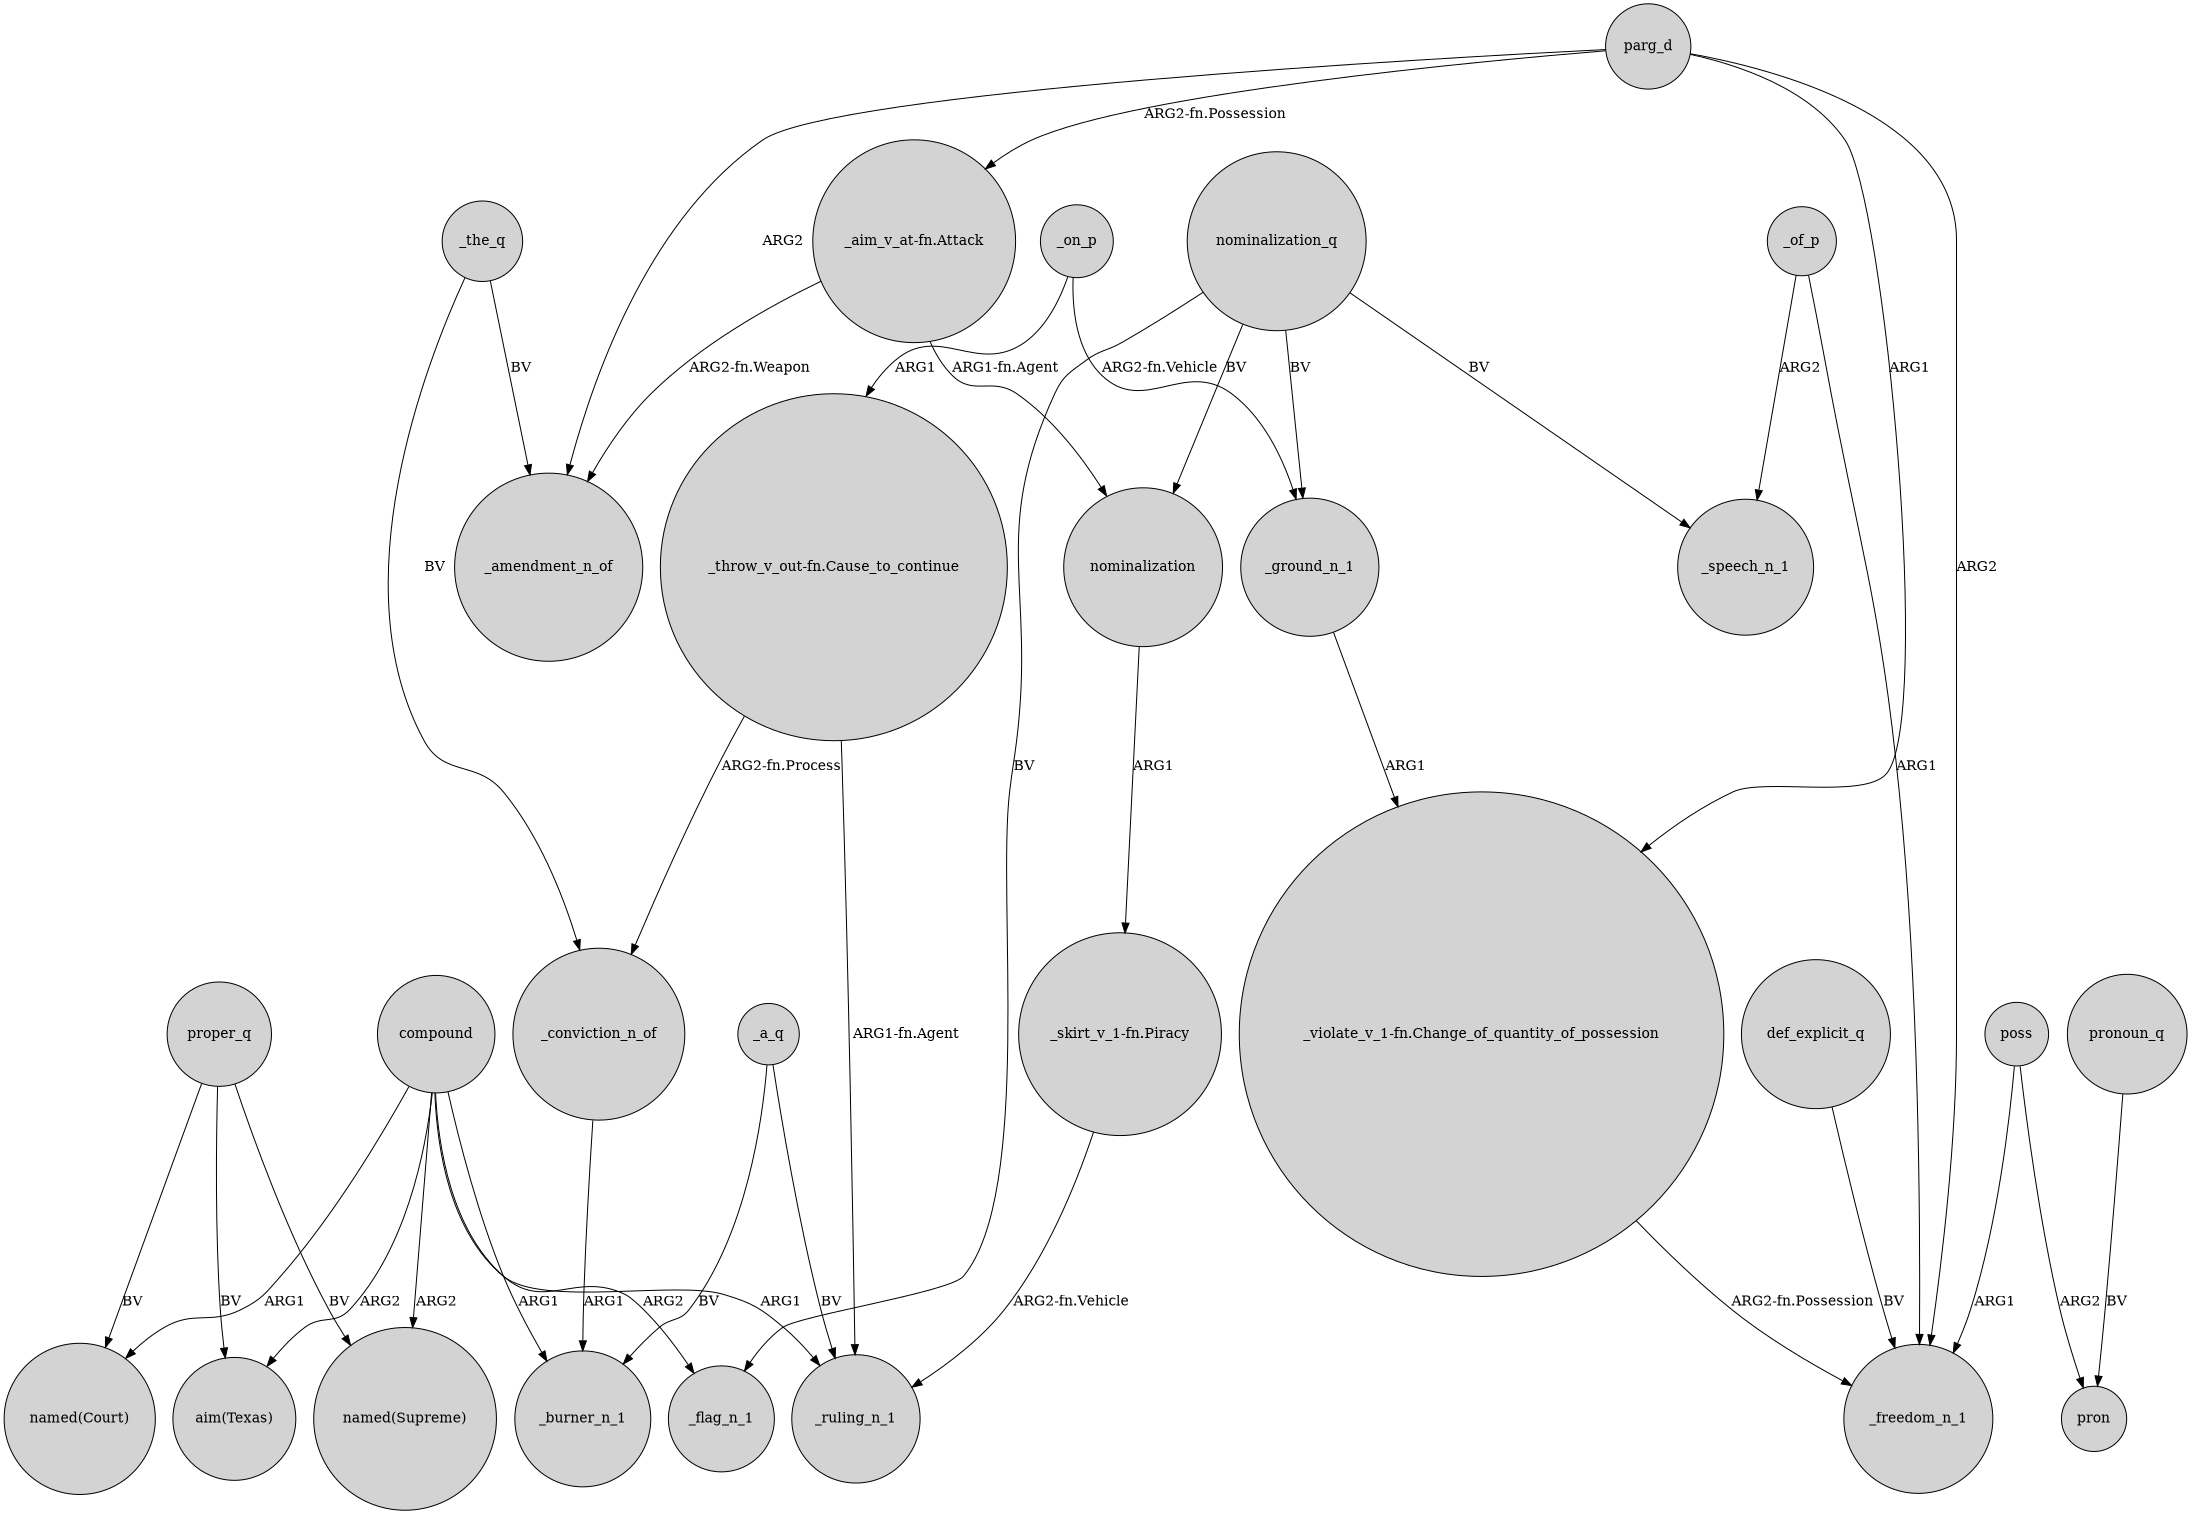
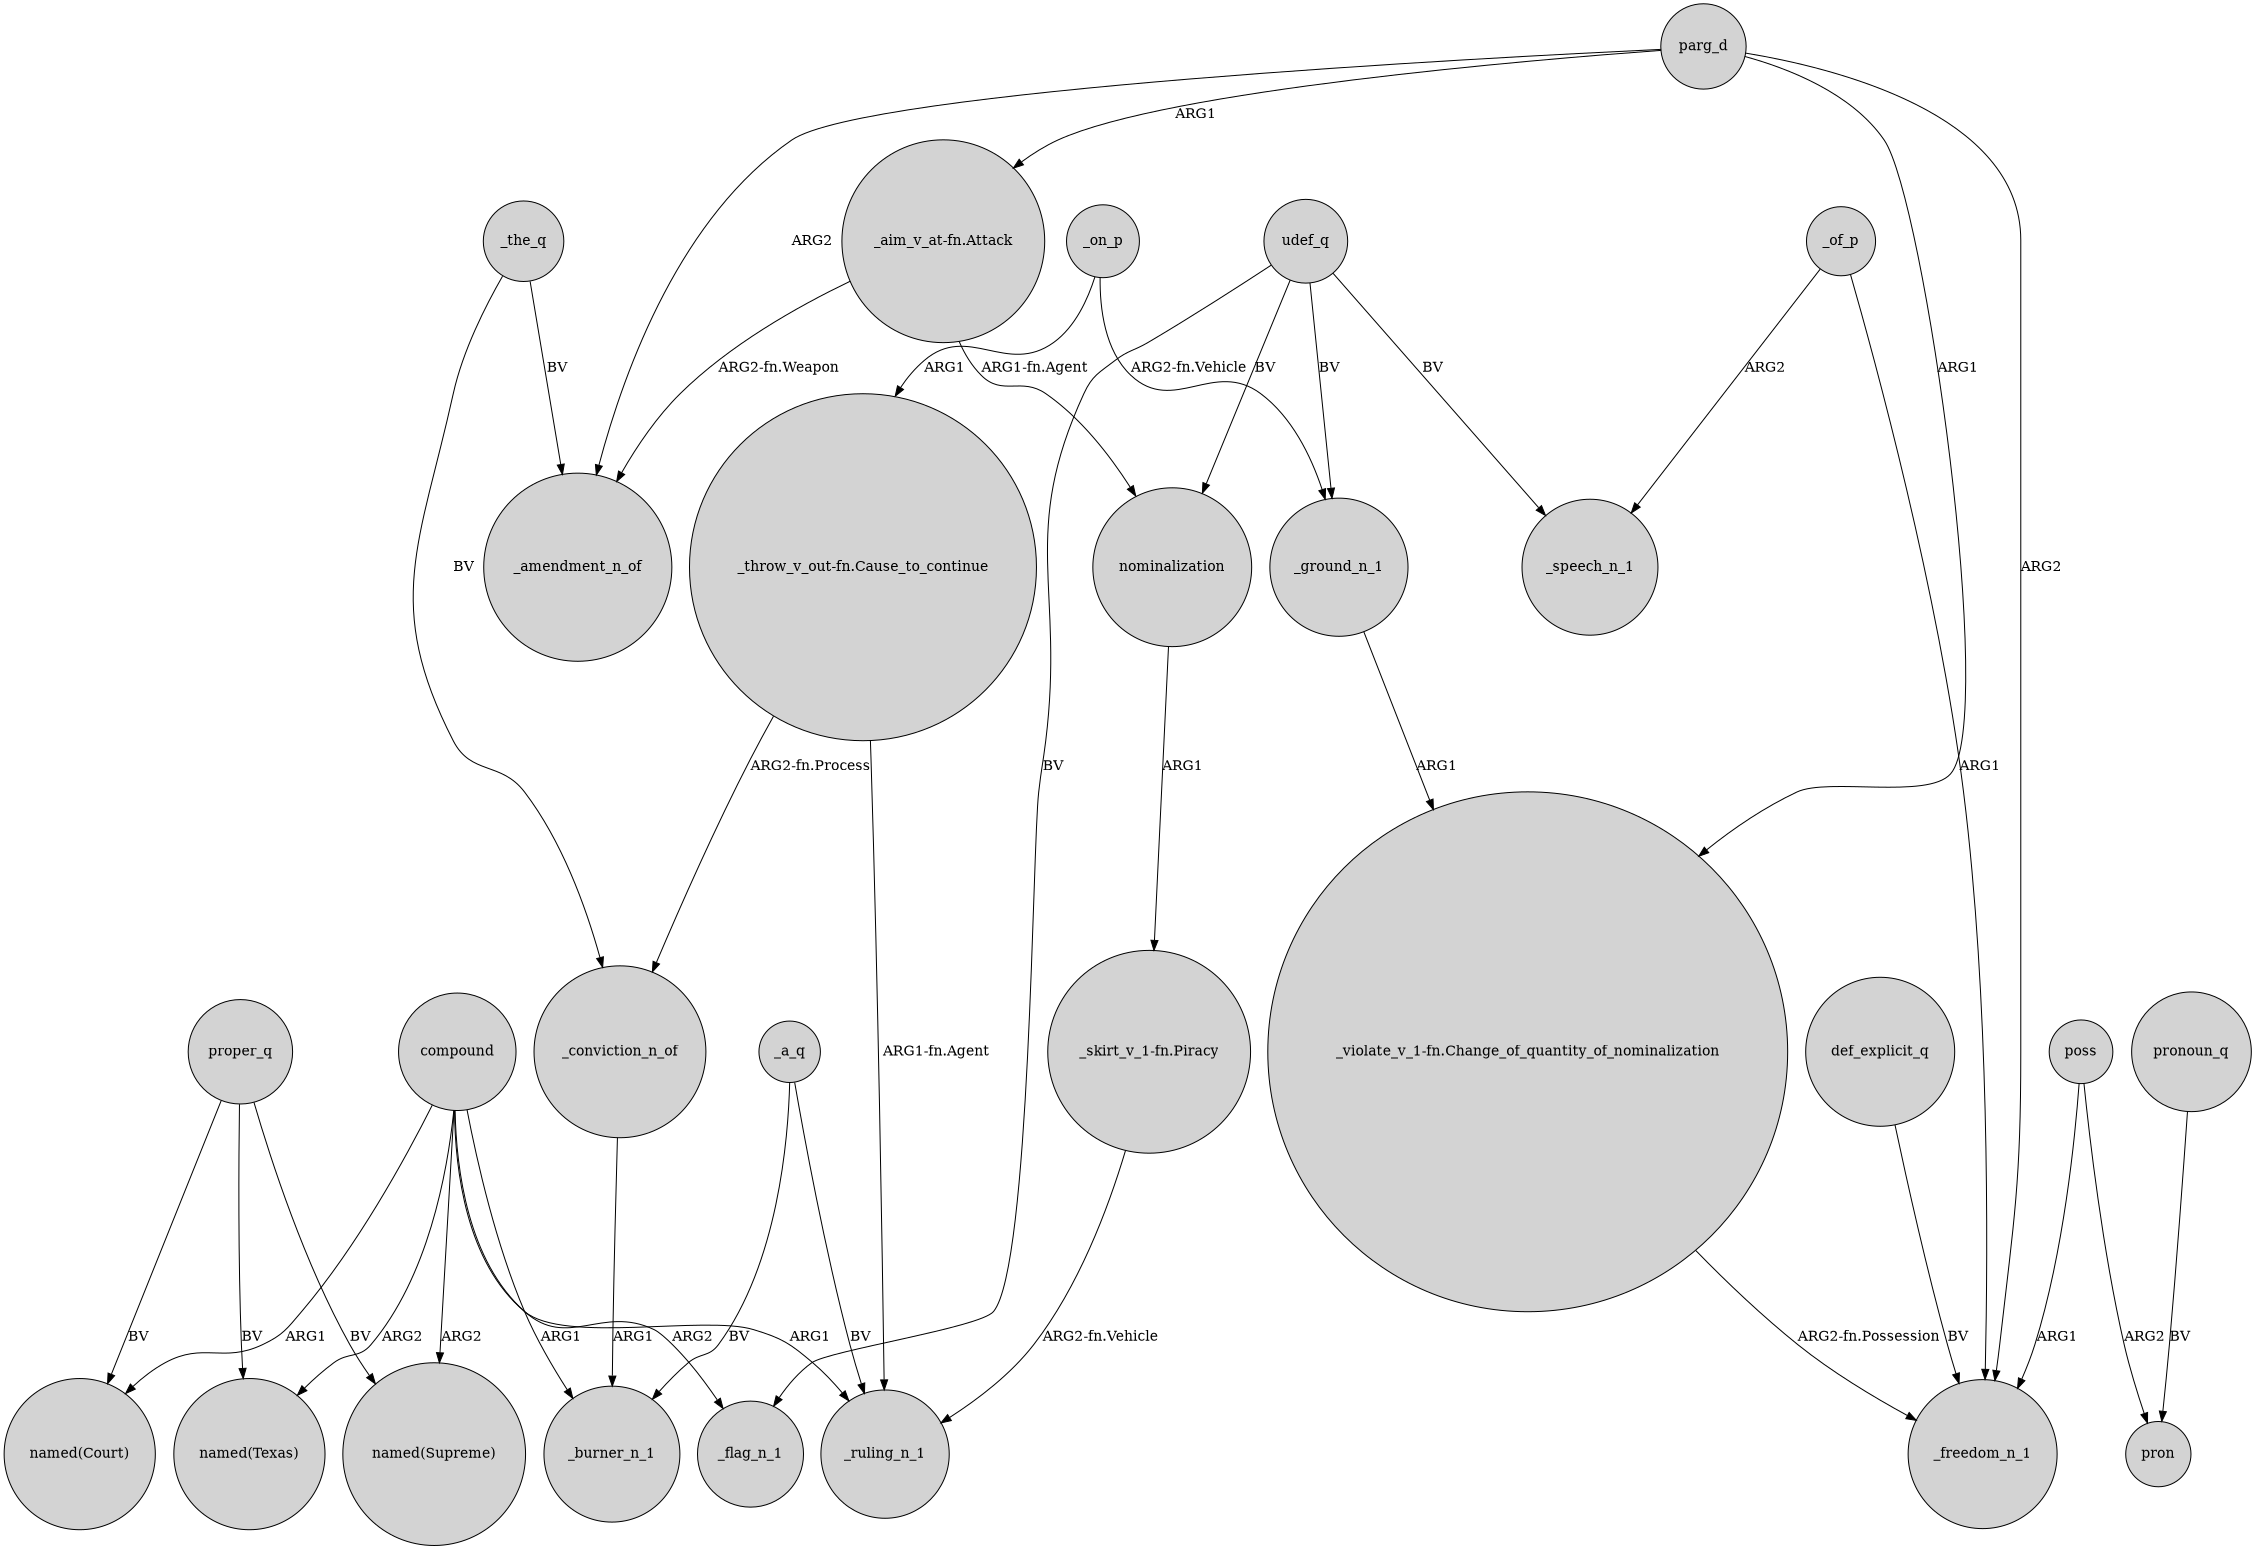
(1215, 114) -> (1196, 114)
(1277, 241) -> (1306, 241)
(1482, 1034) -> (1528, 1052)
(234, 1419) -> (249, 1454)
